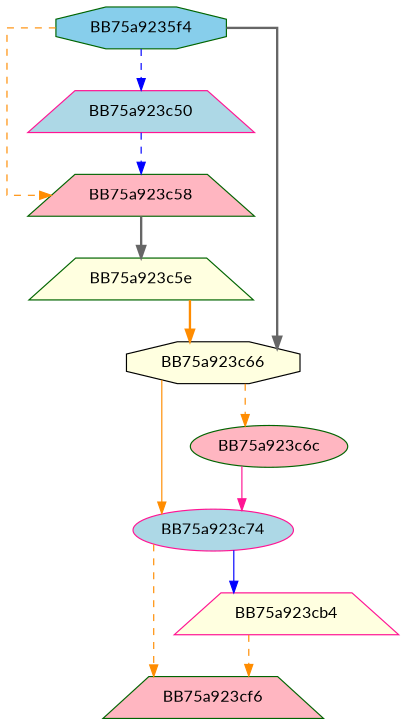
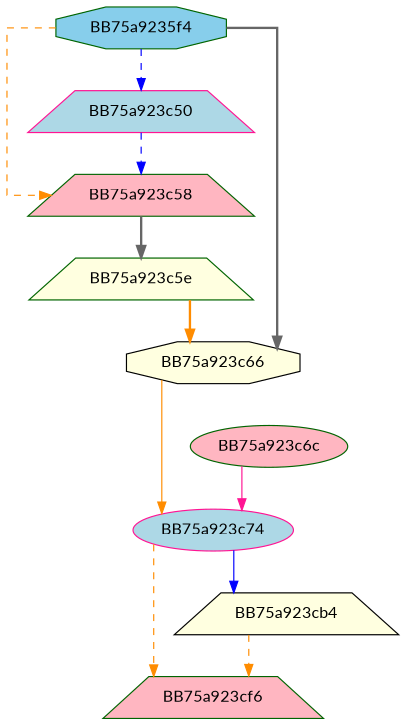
(245, 399) -> none
(286, 614) -> (286, 614)
